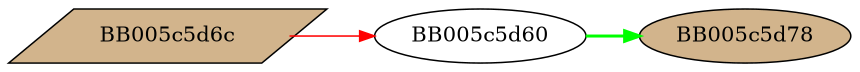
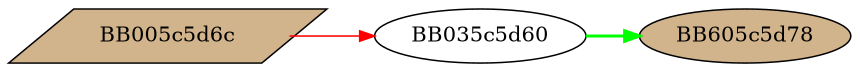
(480, 36) -> (480, 36)
(745, 36) -> (745, 36)
